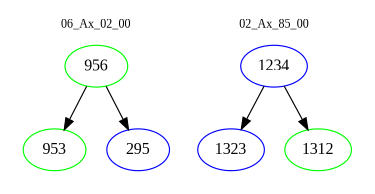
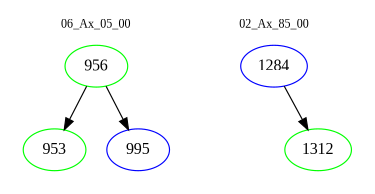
(96, 25) -> (96, 25)
(274, 66) -> (274, 66)
(138, 150) -> (138, 150)
(231, 150) -> none
